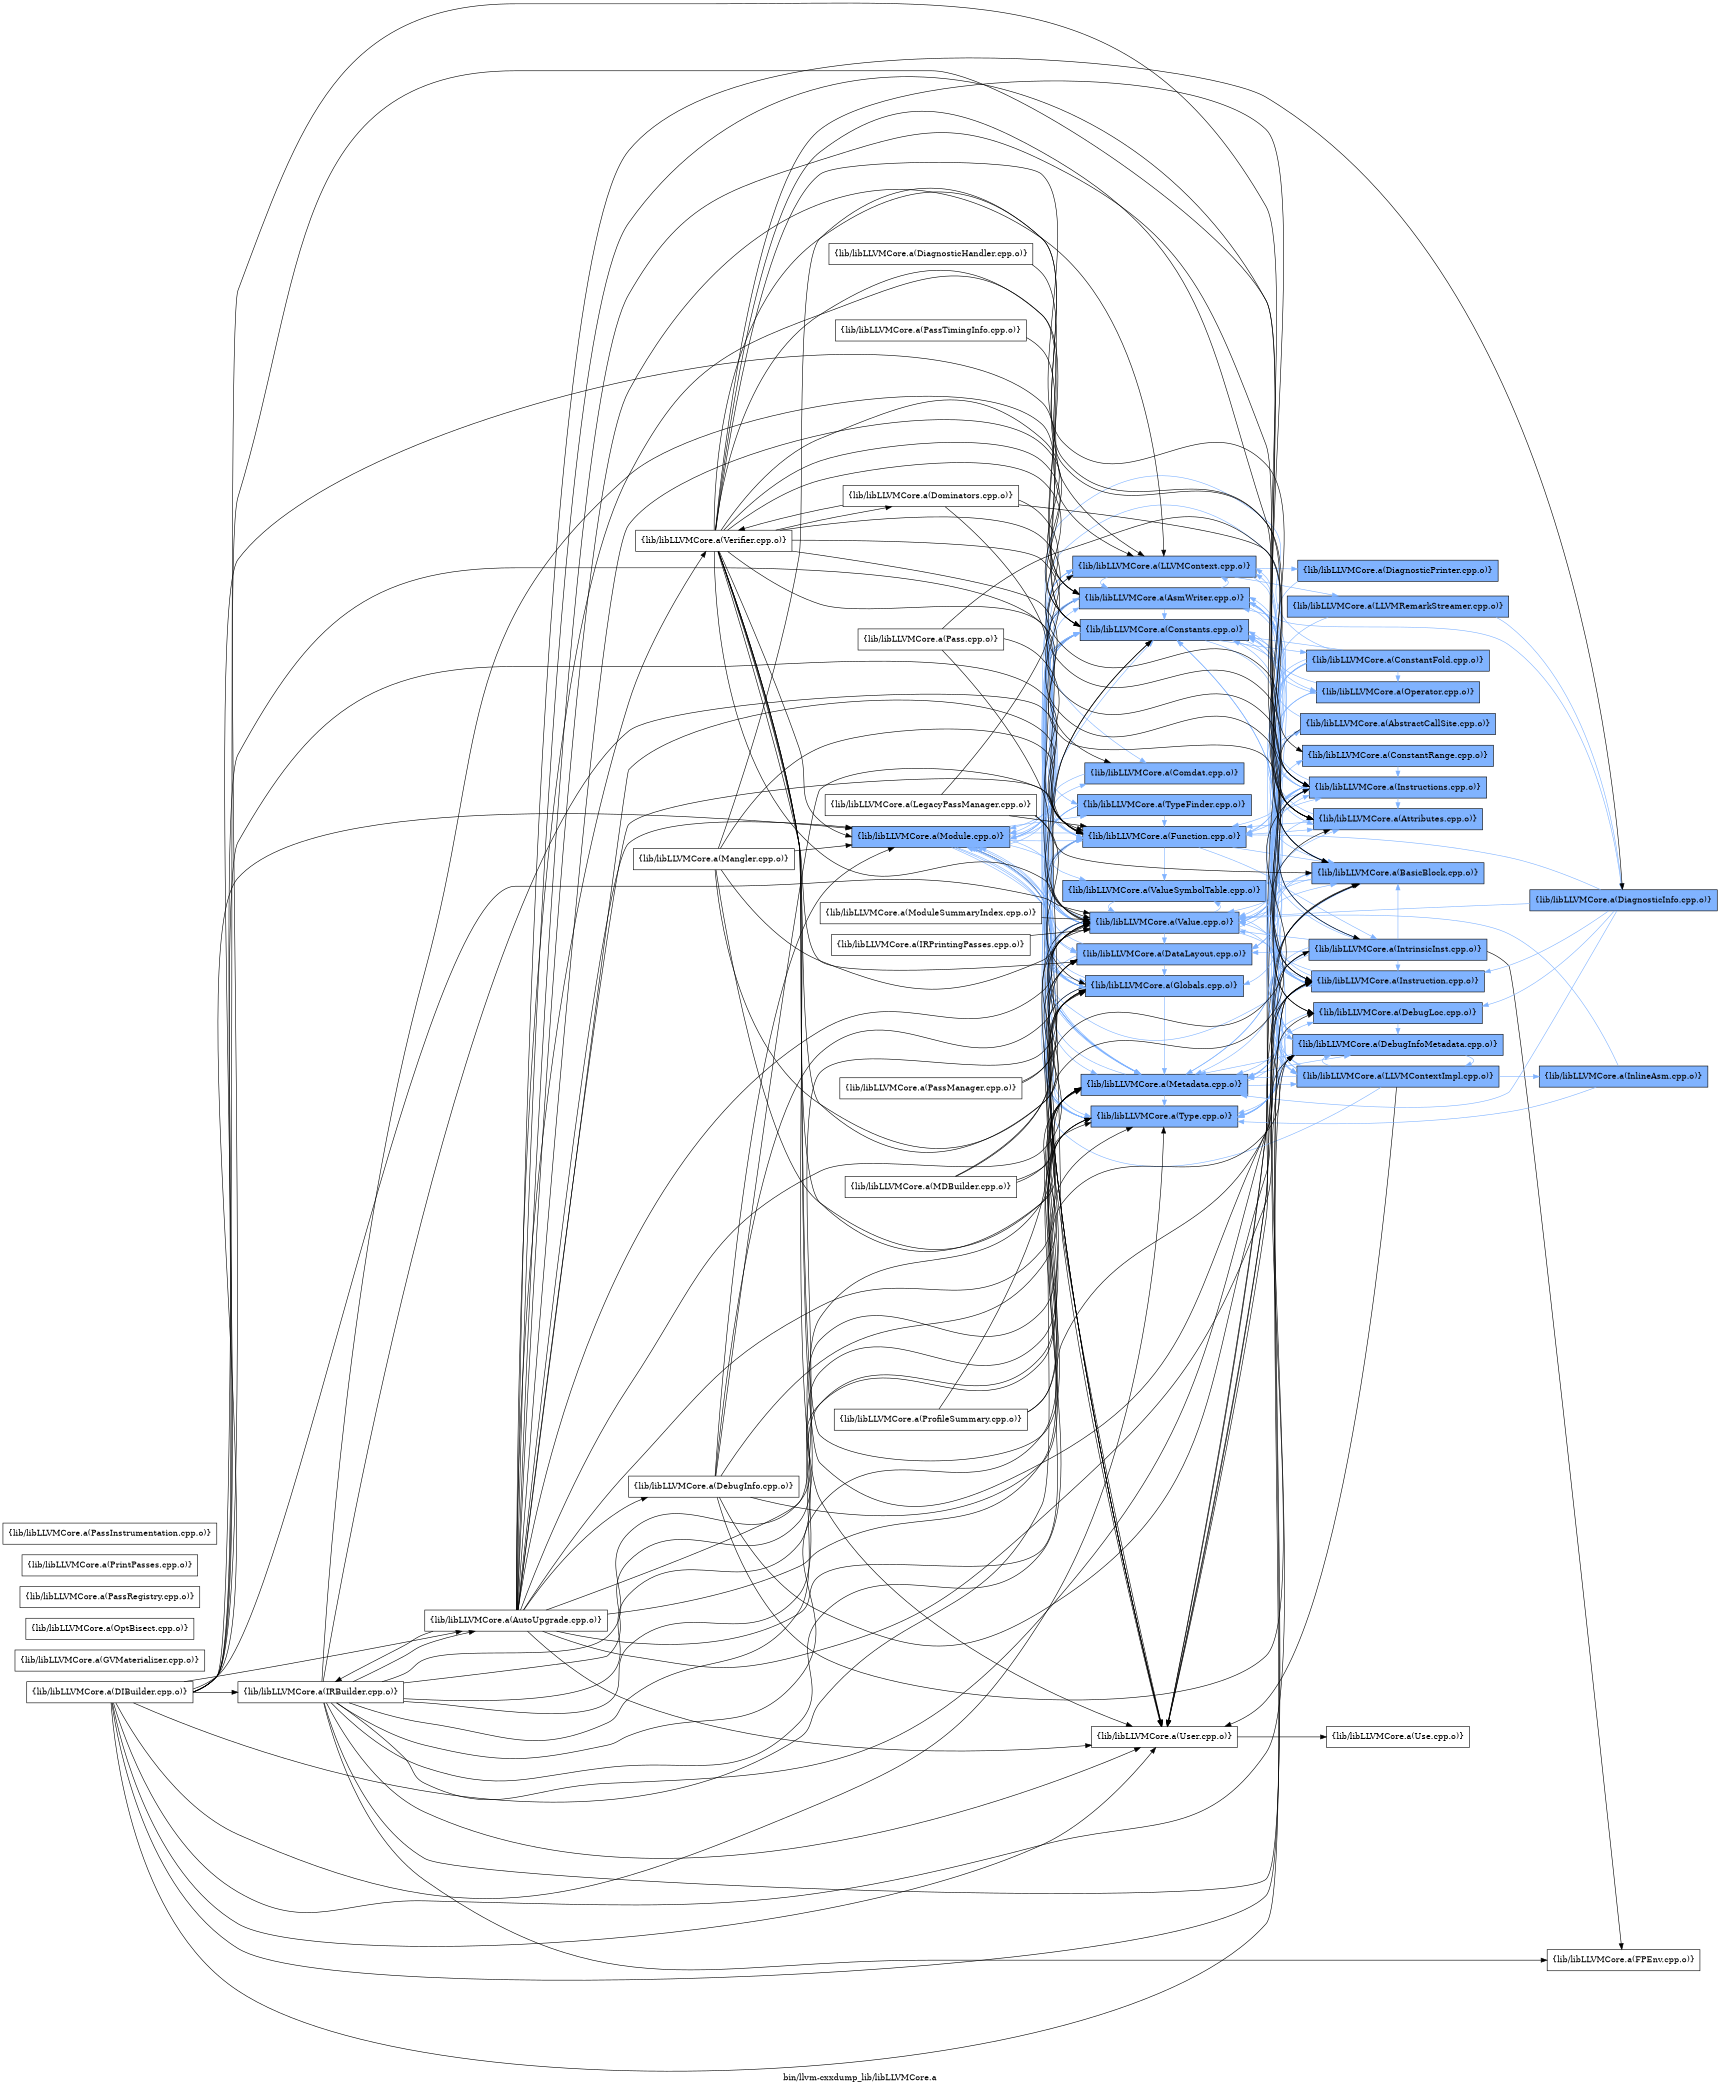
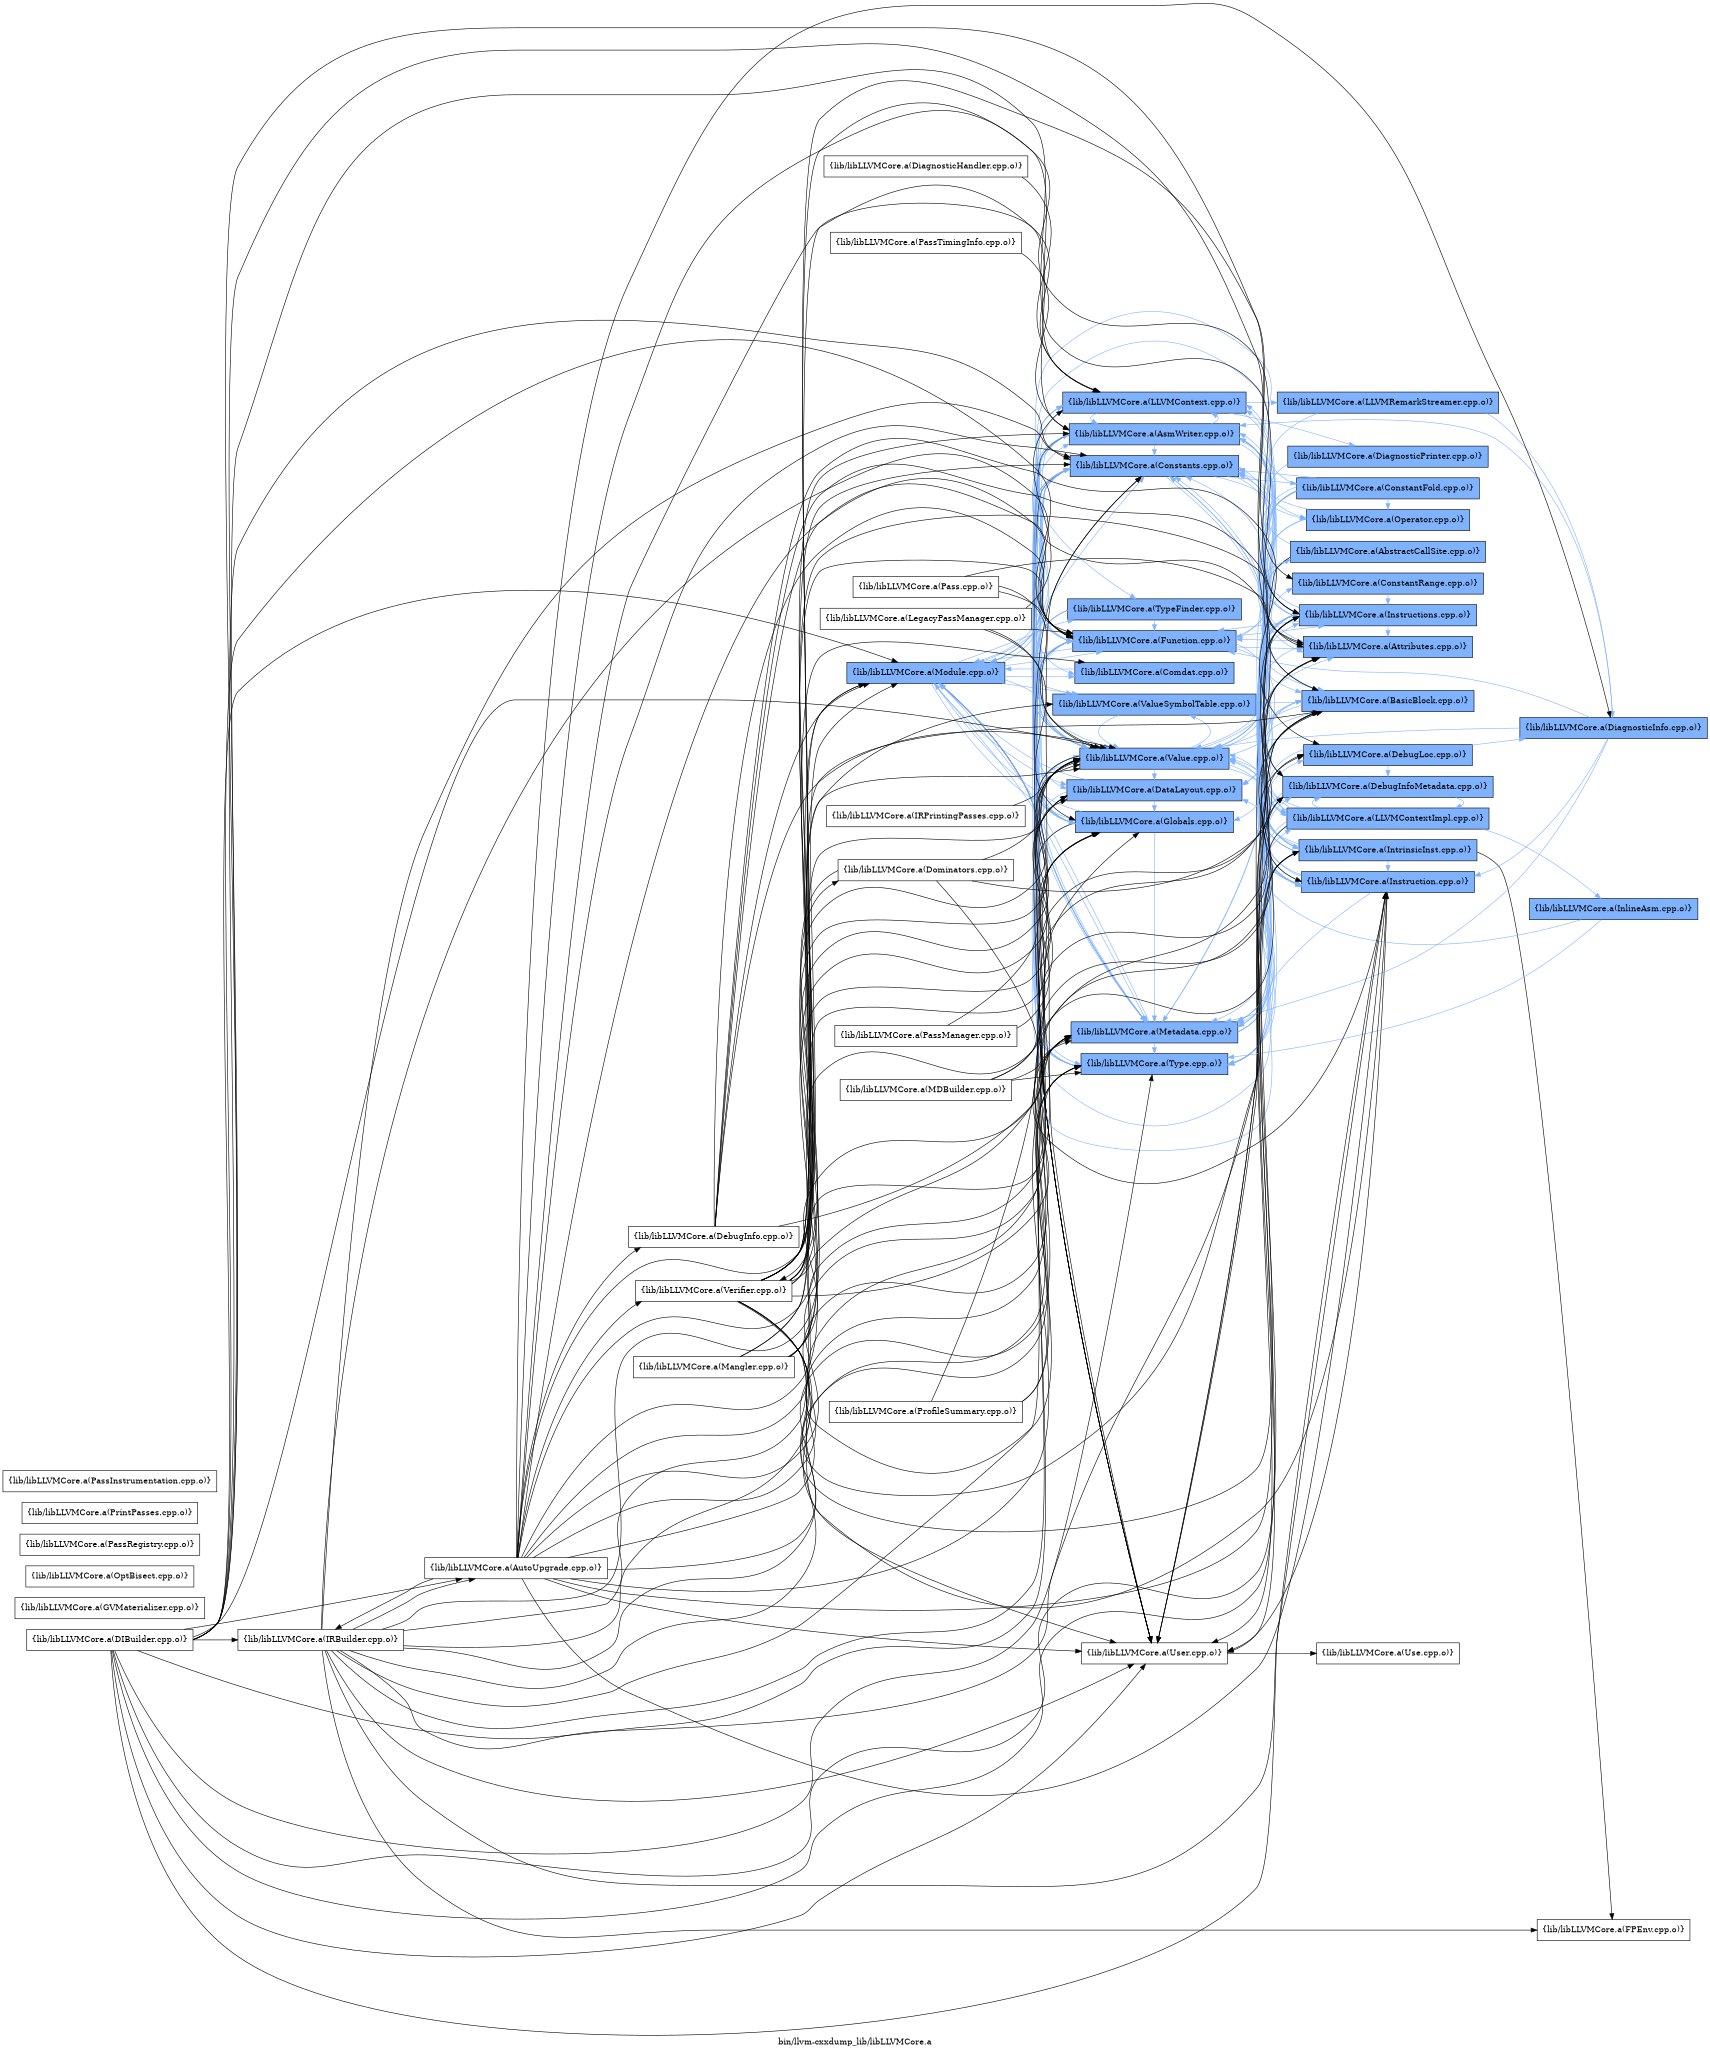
(908, 731) -> (835, 784)
(931, 913) -> none
(1557, 967) -> (1496, 742)
